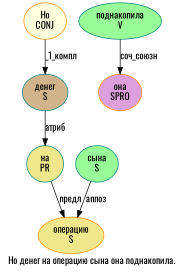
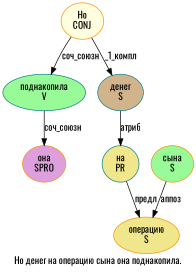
none -> (62, 52)
(97, 164) -> (172, 164)
